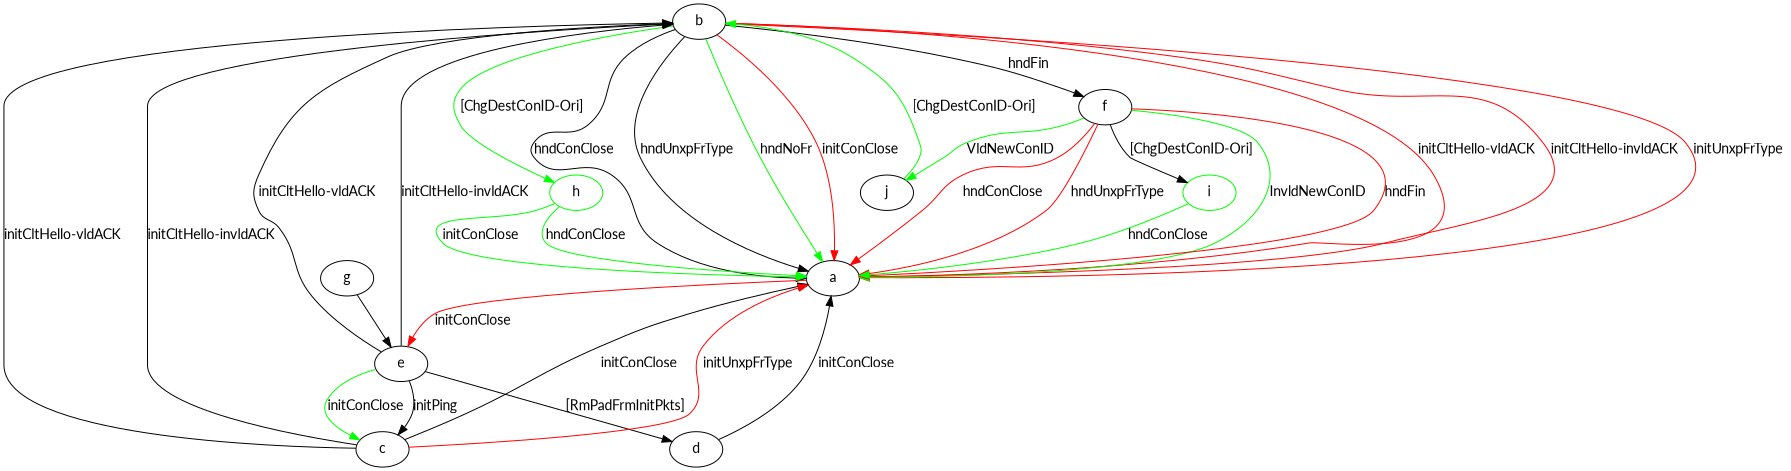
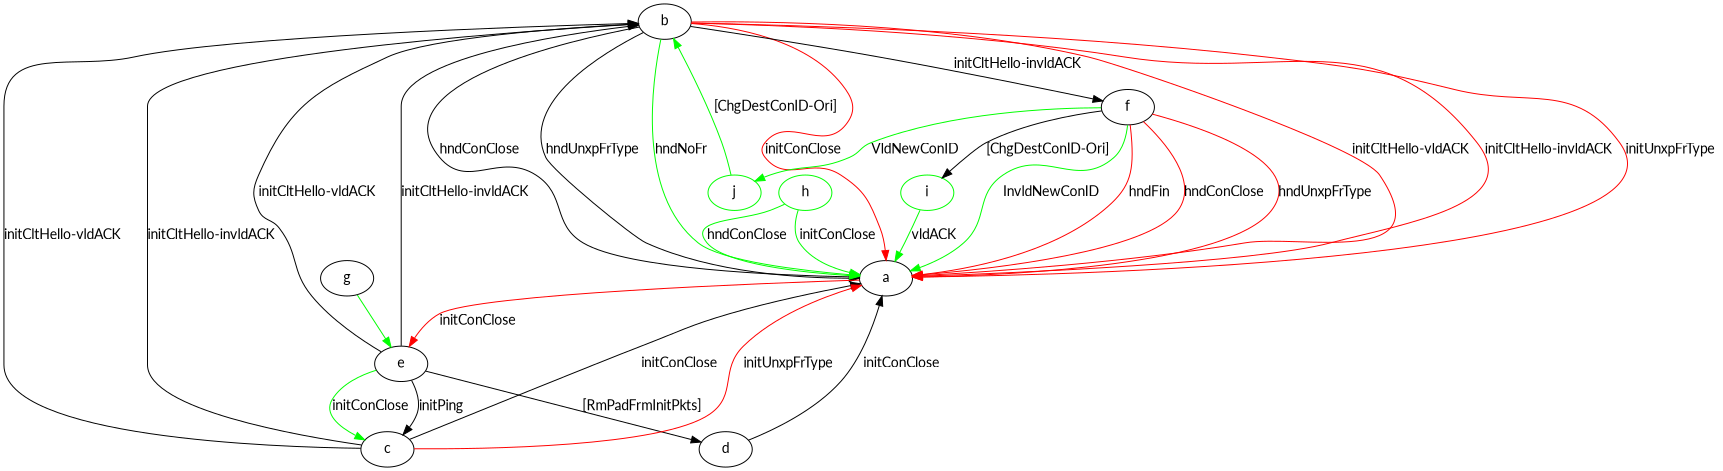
(1031, 64) -> (1019, 64)
(496, 66) -> none
(887, 193) -> (735, 193)
(1170, 236) -> (936, 236)
(372, 317) -> (372, 317)
